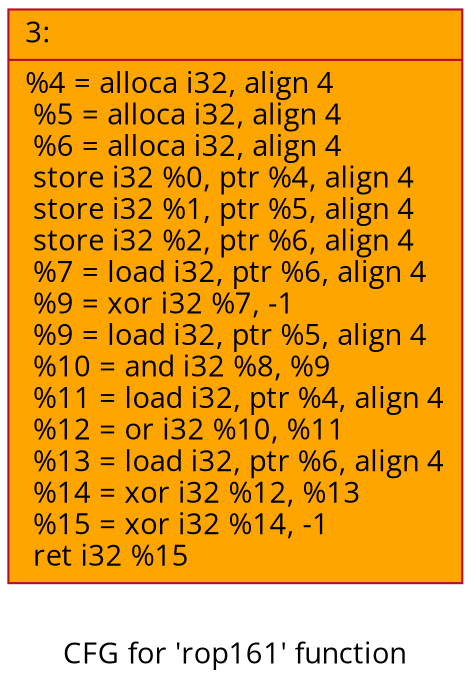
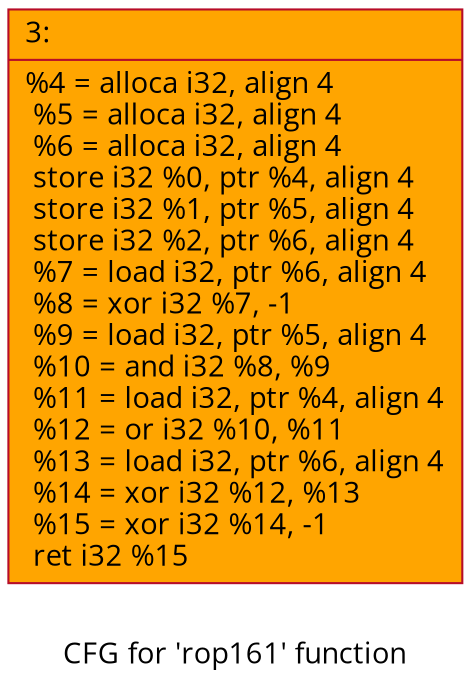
(161, 305) -> (161, 305)
